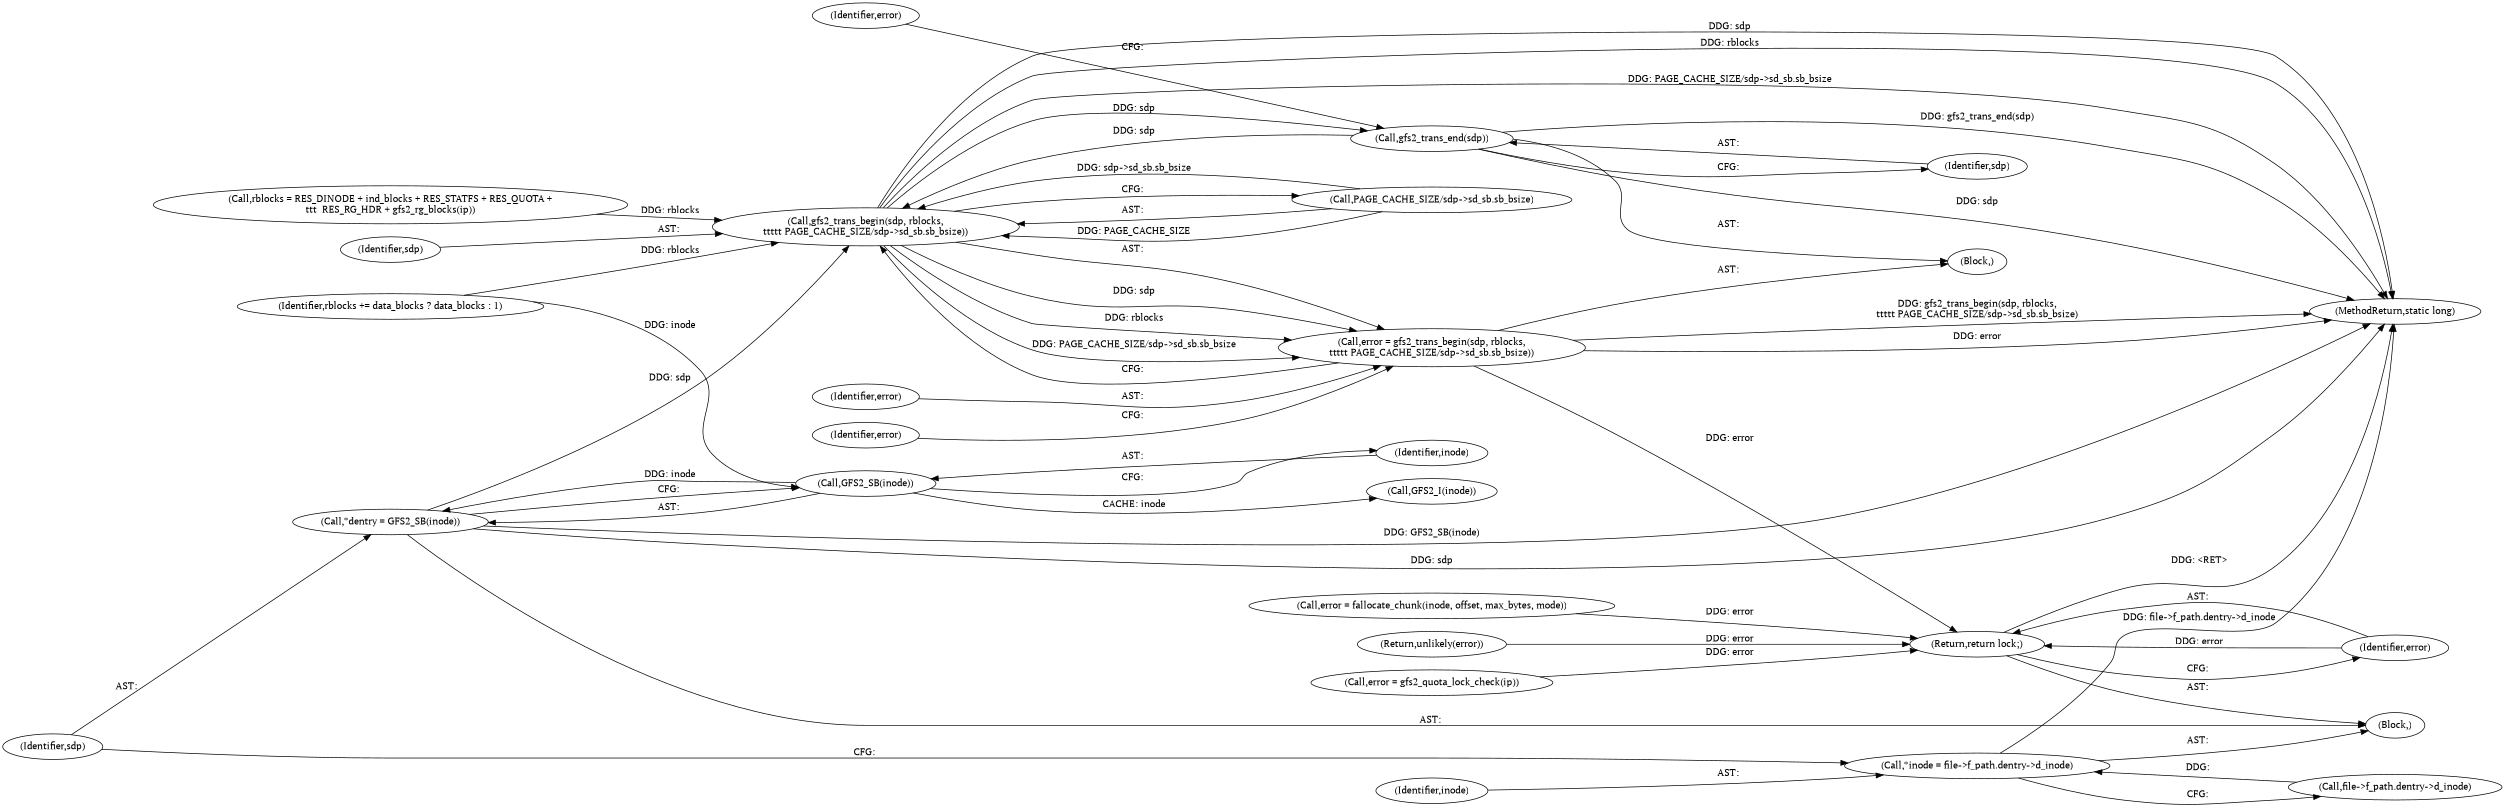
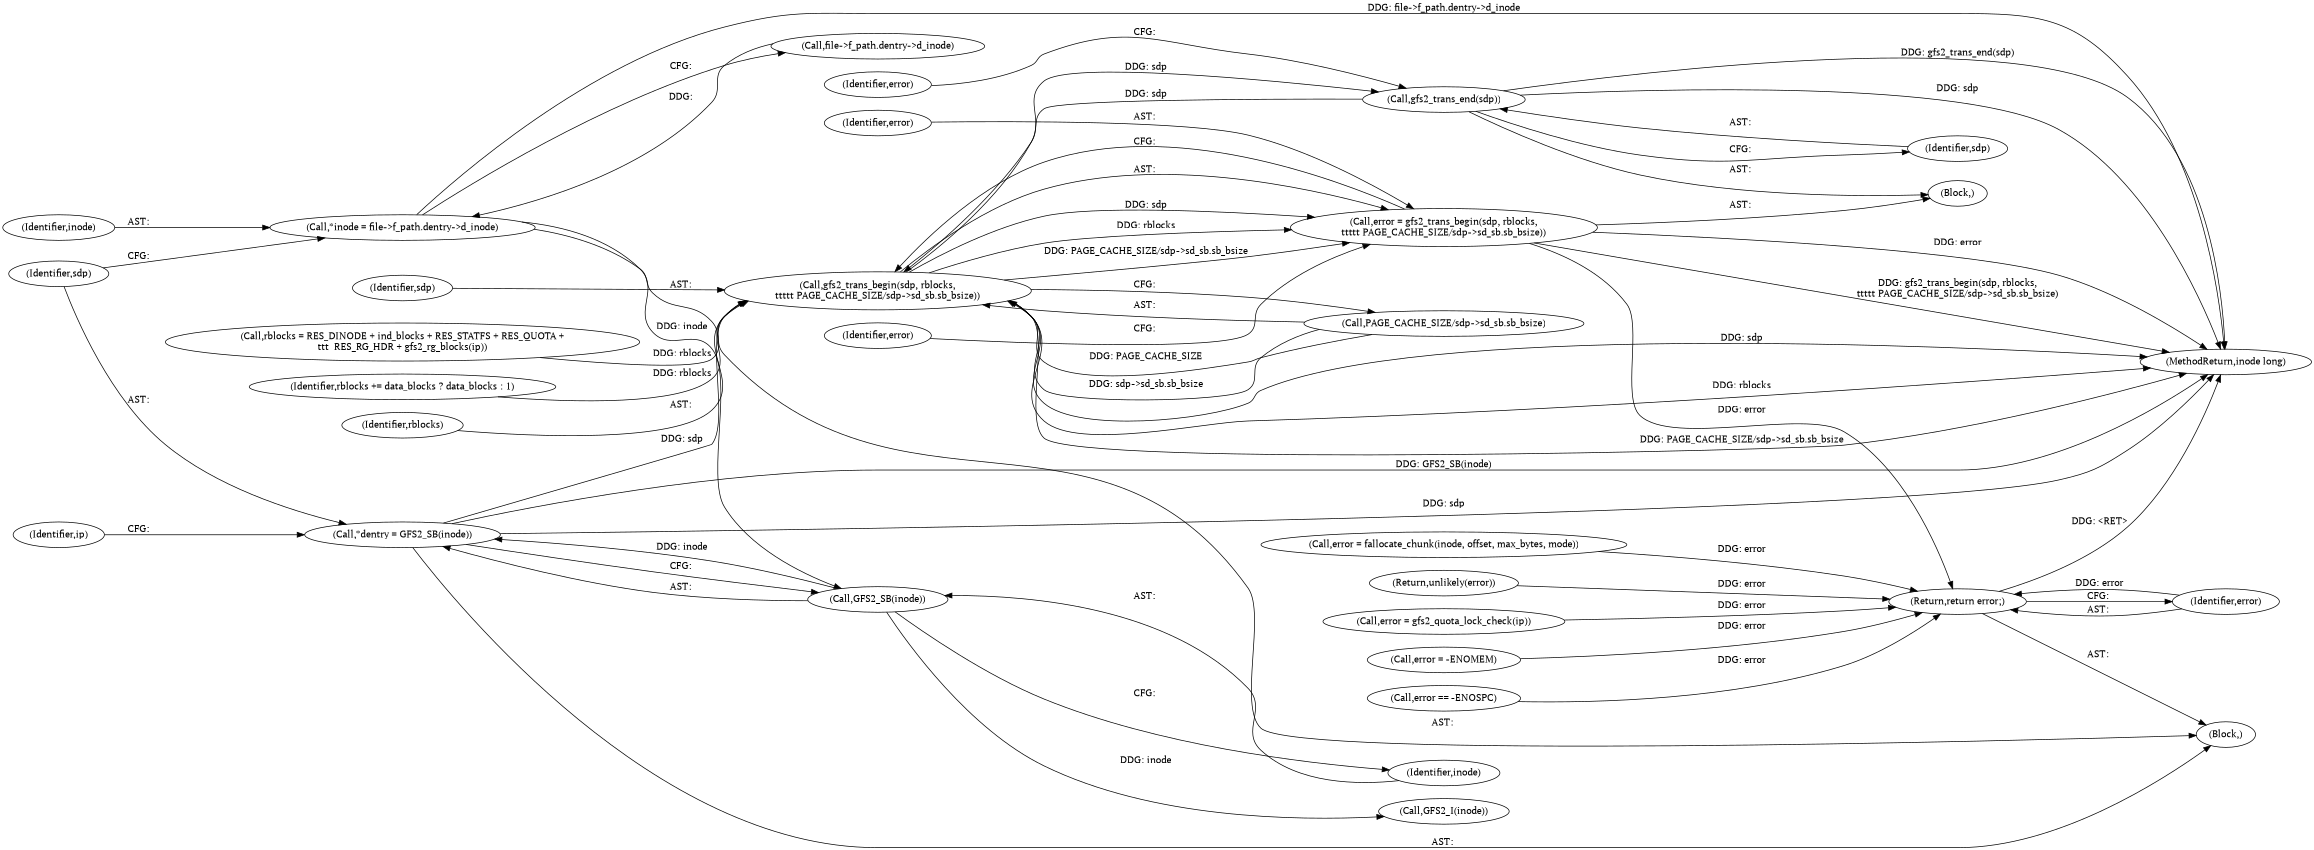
(2395, 311) -> (2226, 362)
(697, 368) -> (705, 342)
none -> (403, 425)
(1134, 505) -> (1146, 761)
none -> (59, 535)
(1977, 644) -> (1958, 602)
none -> (1444, 660)
none -> (1444, 698)
